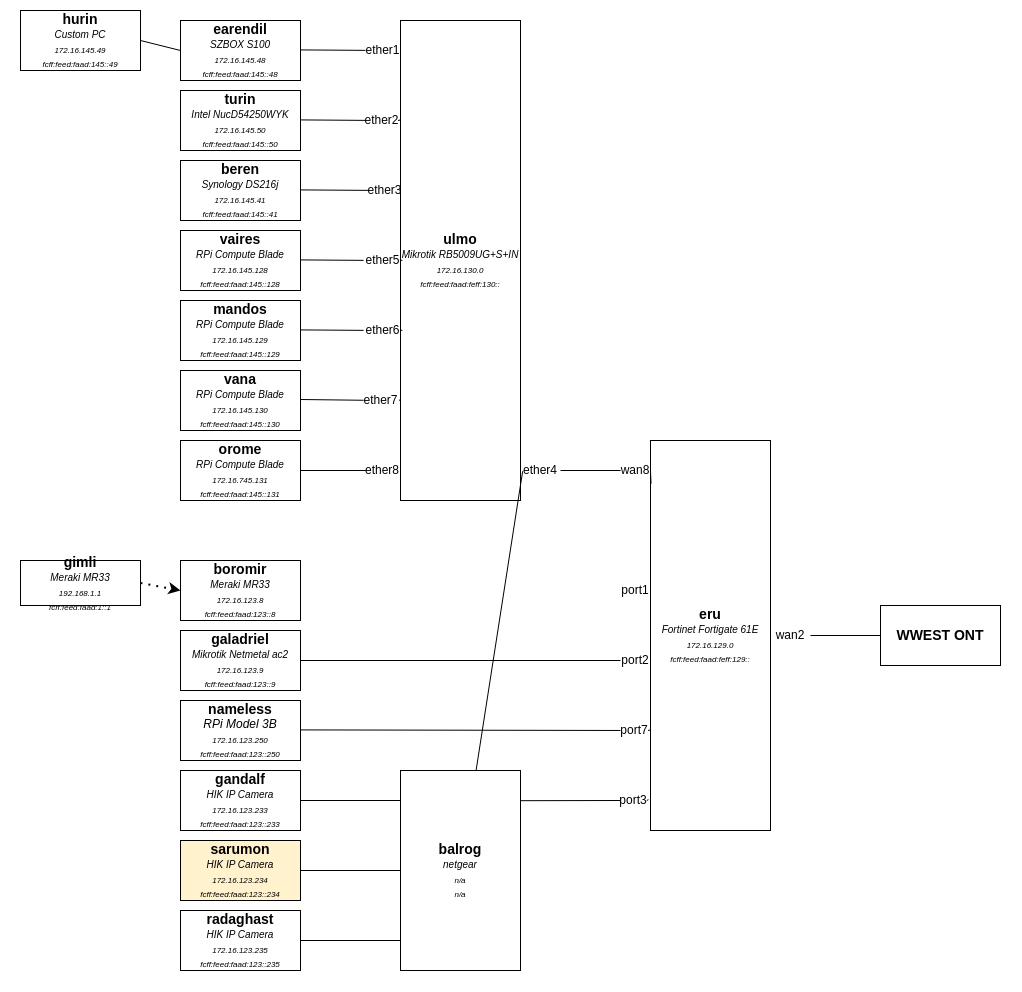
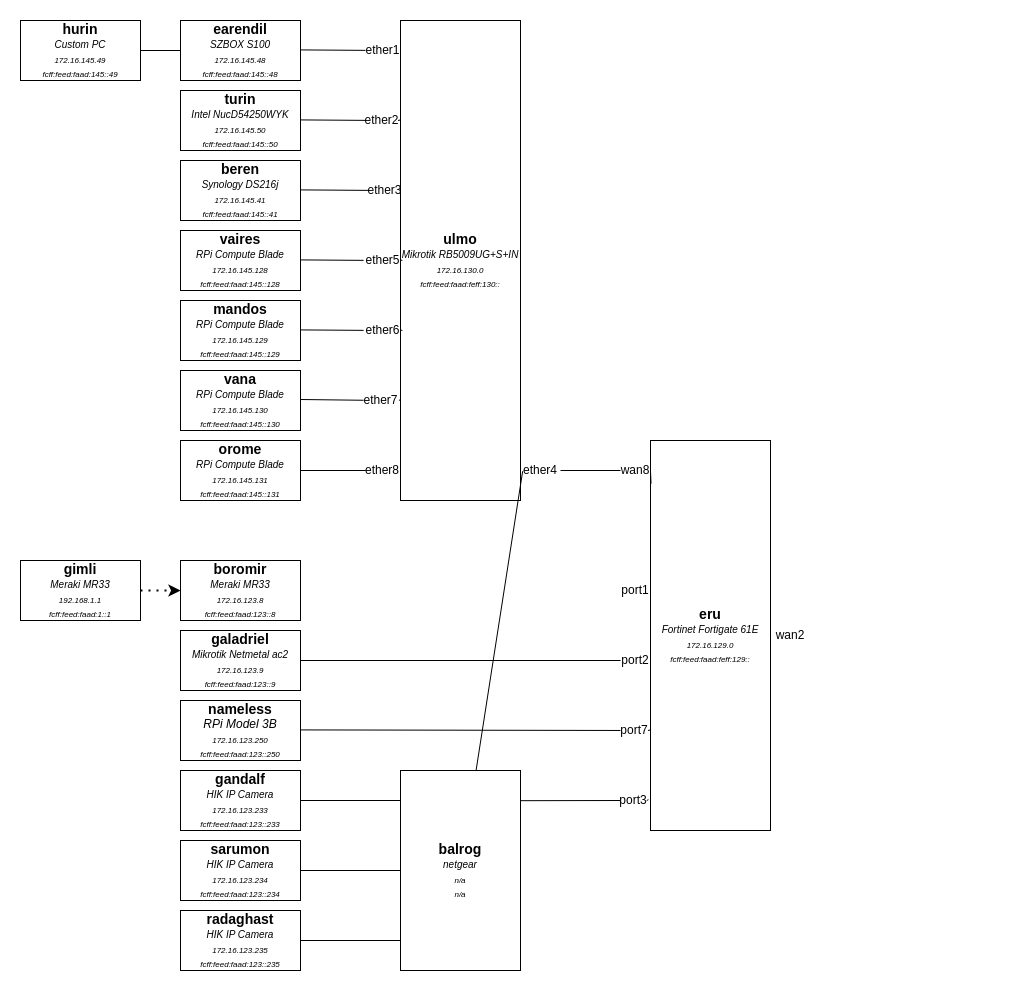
(81, 41) -> (81, 51)
(241, 471) -> (241, 471)
(81, 583) -> (81, 591)
(846, 636) -> none
(941, 636) -> none
(241, 871) -> (241, 871)
